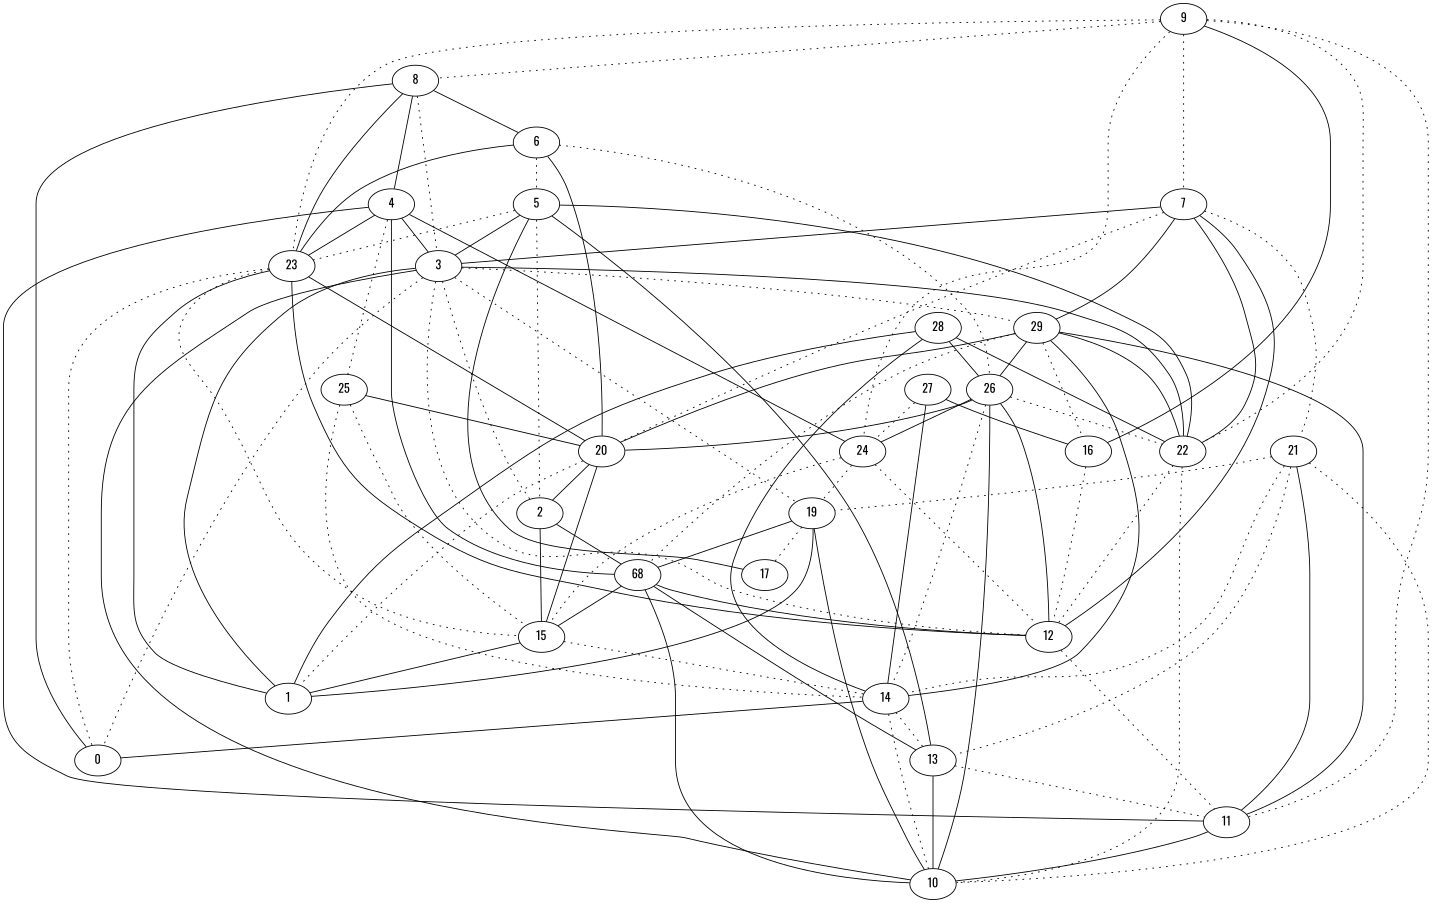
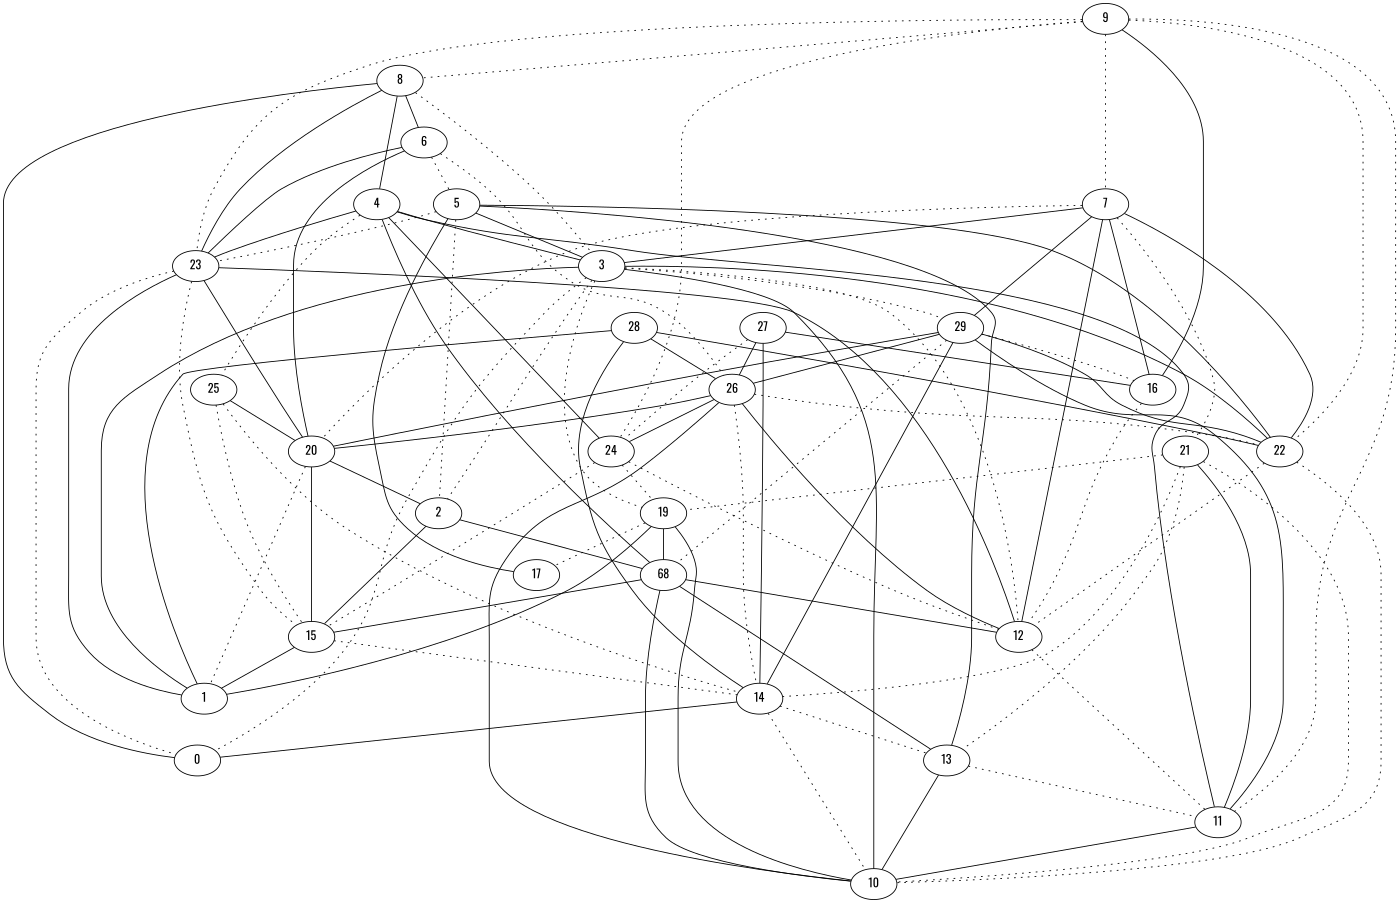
none -> (1130, 301)
none -> (748, 359)
